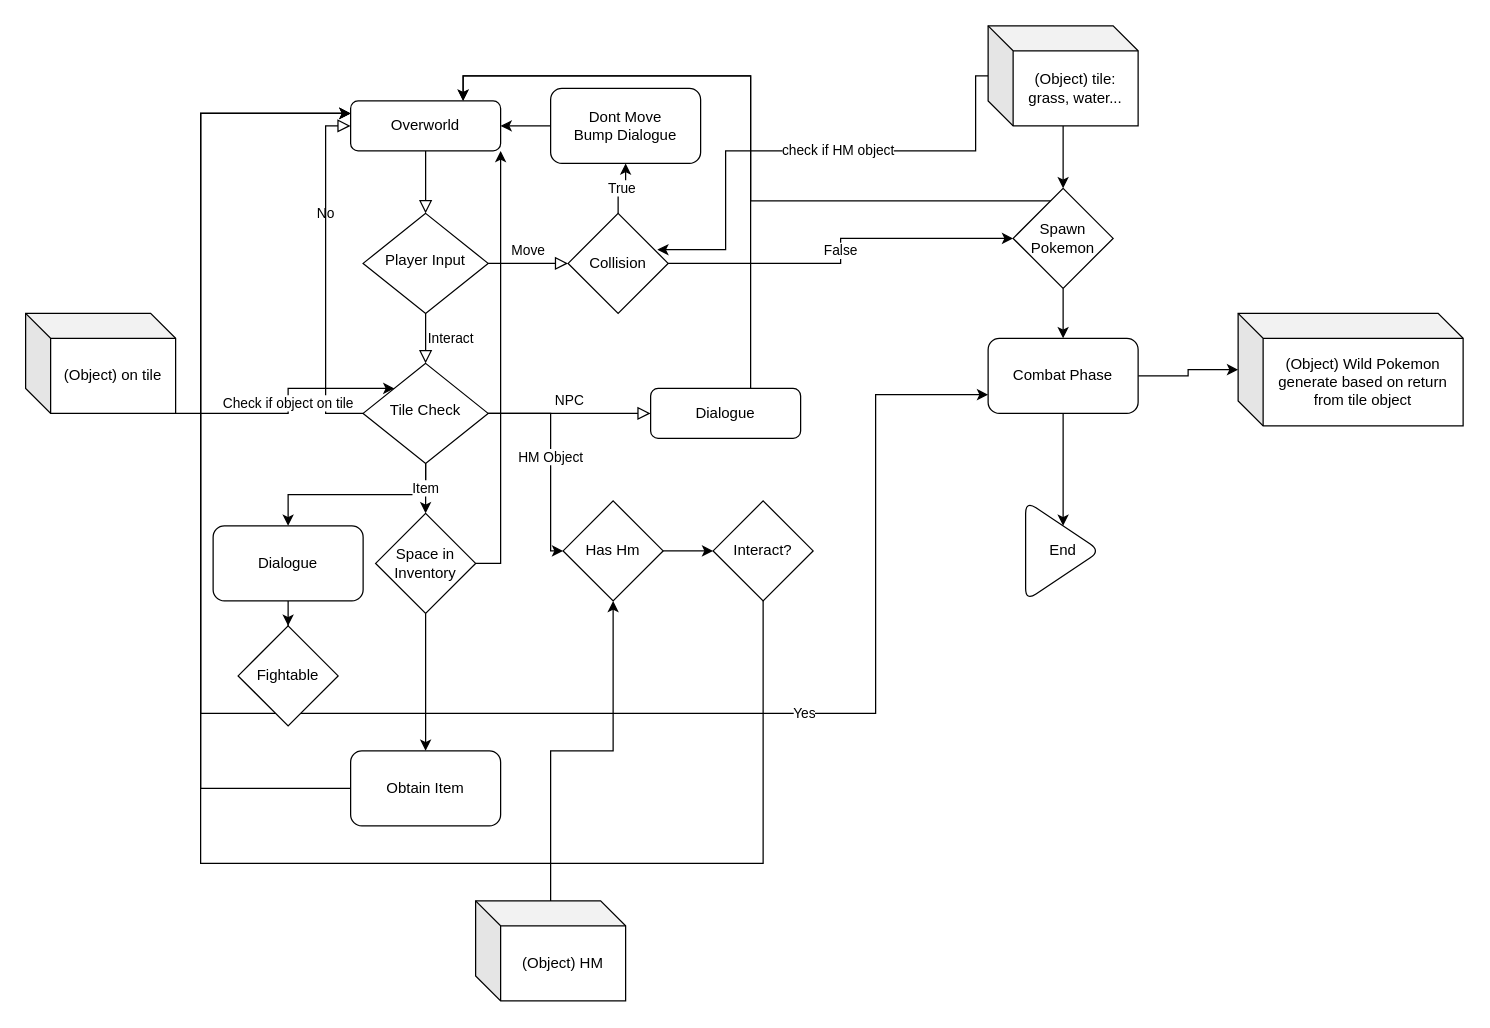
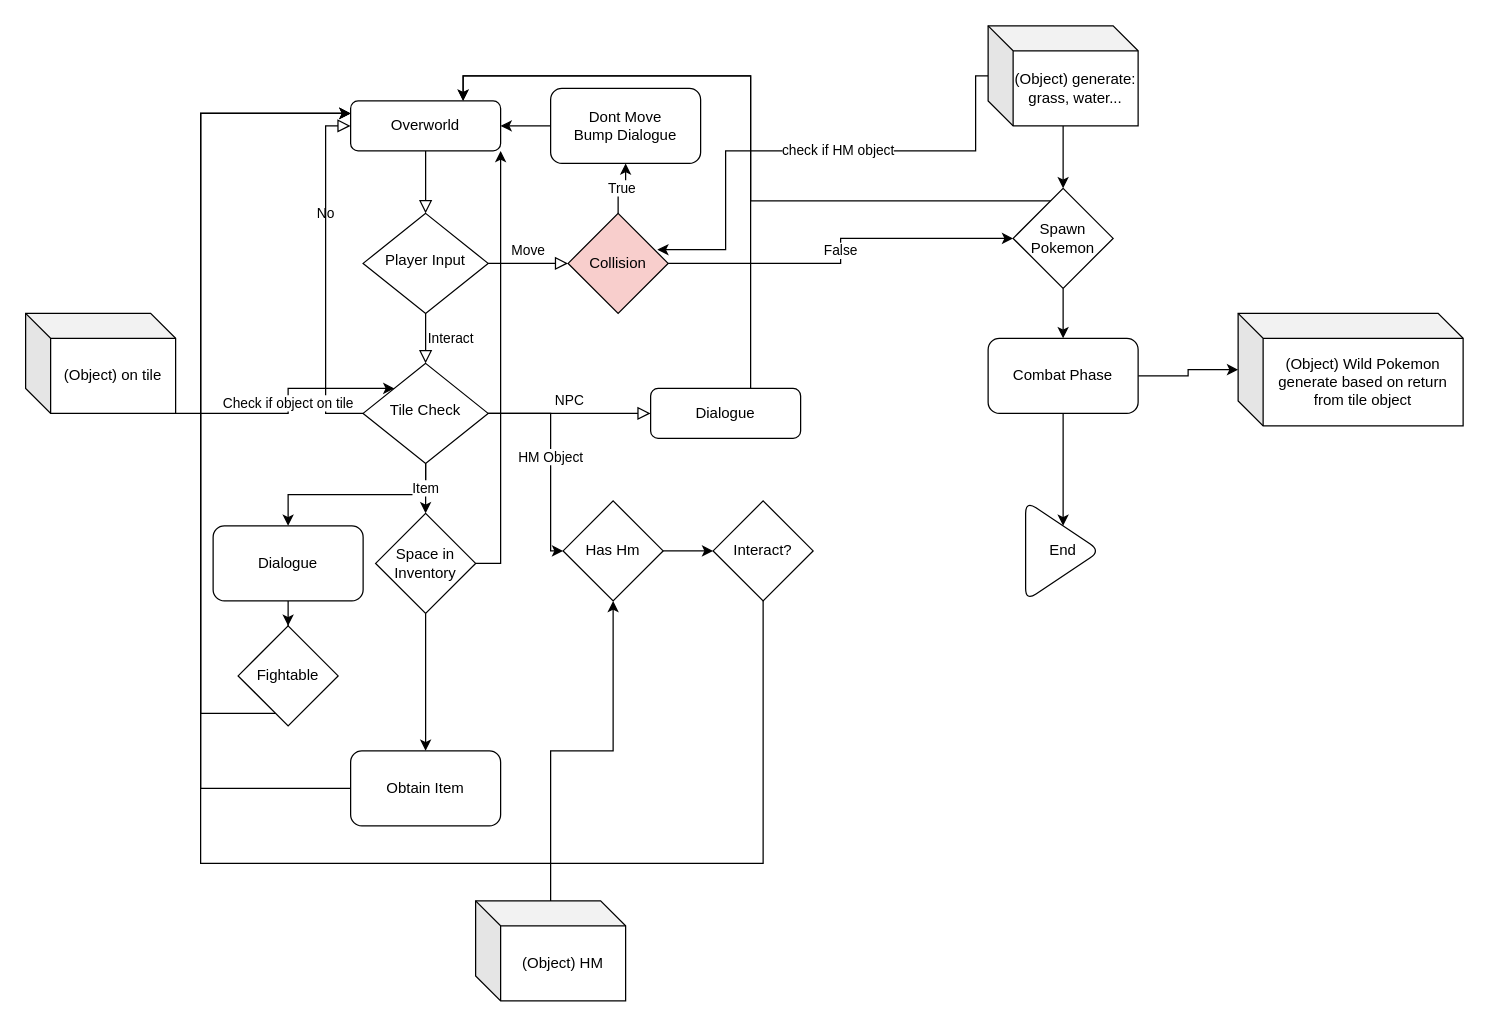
(1076, 88) -> (1076, 88)
(618, 263) -> (618, 263)
(799, 713) -> none
